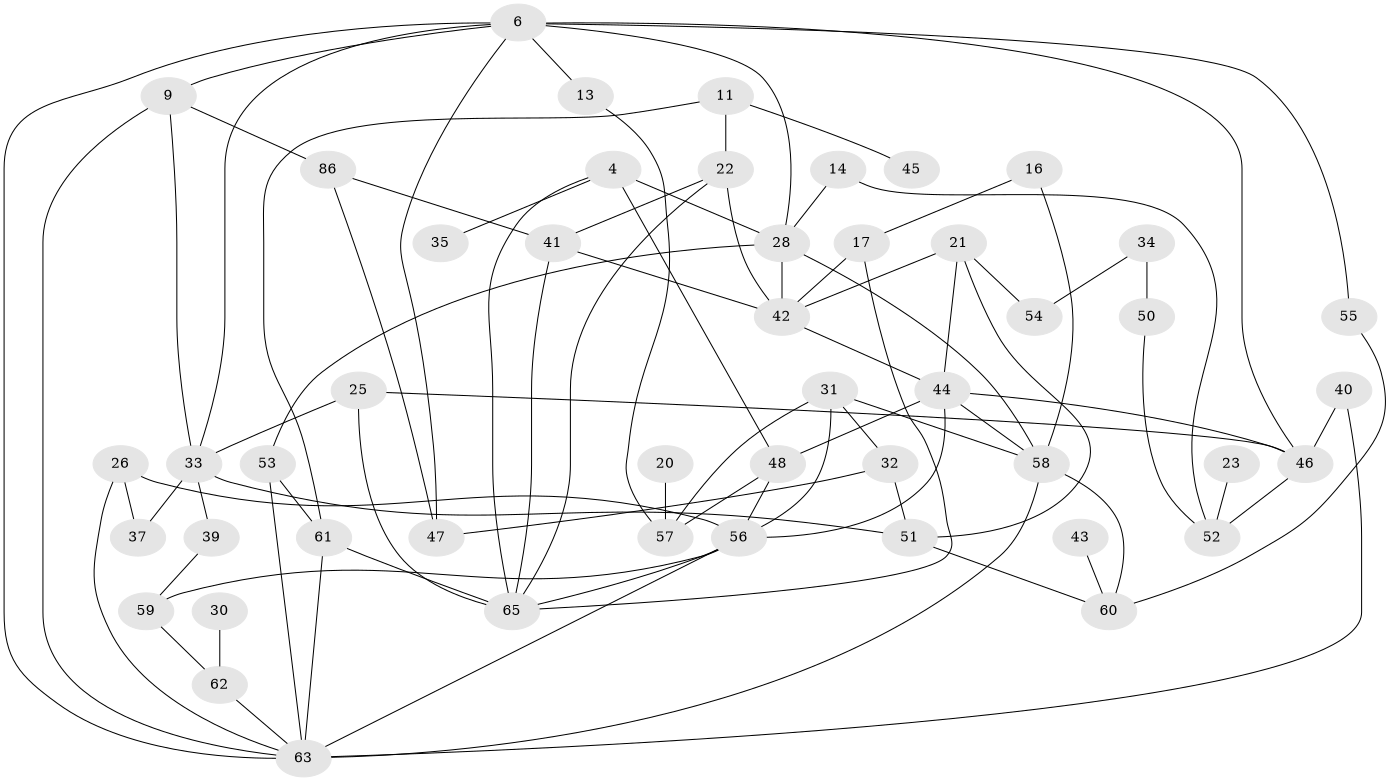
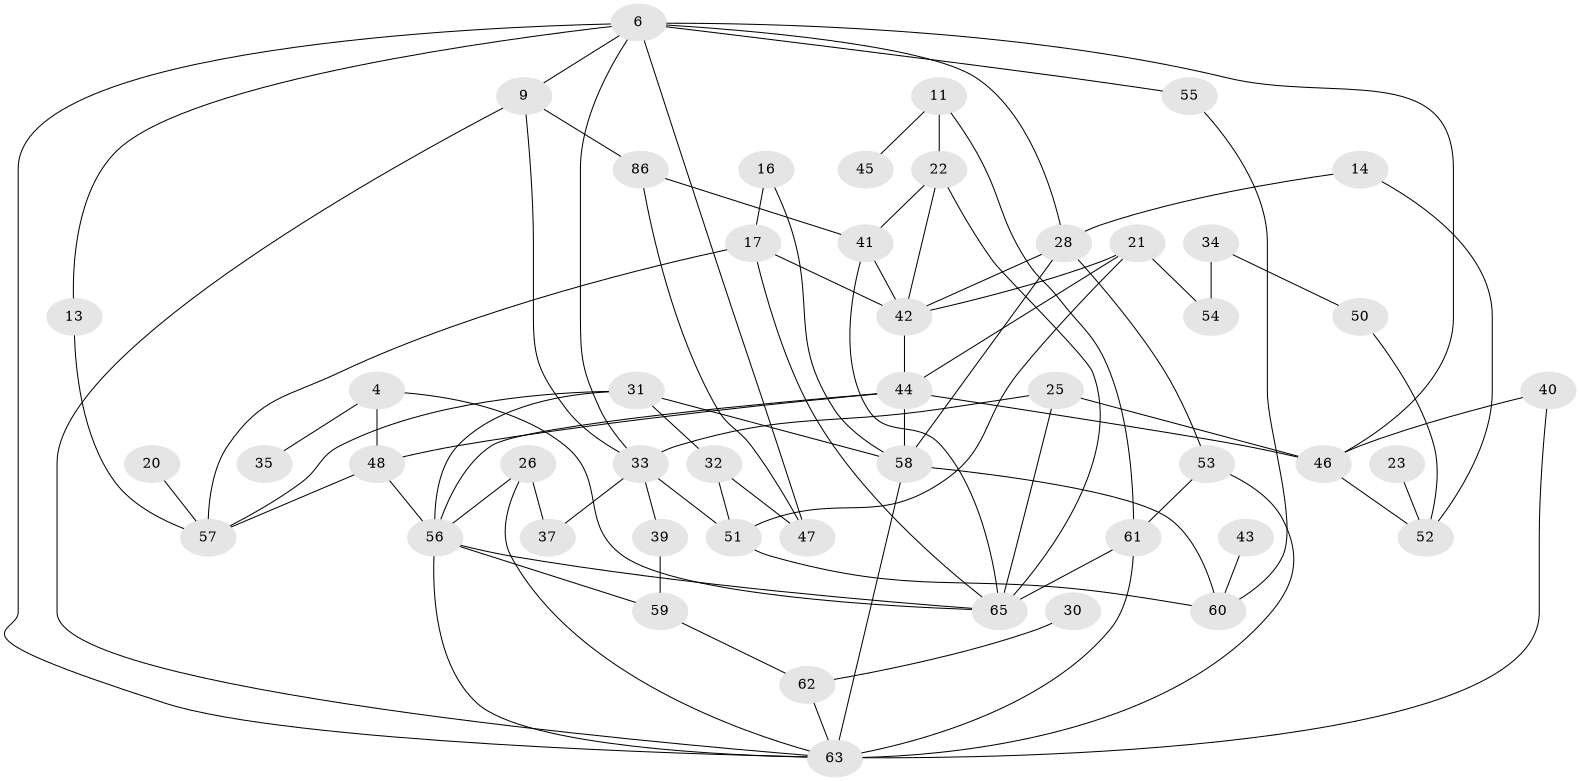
(698, 207) -> none
none -> (429, 335)
